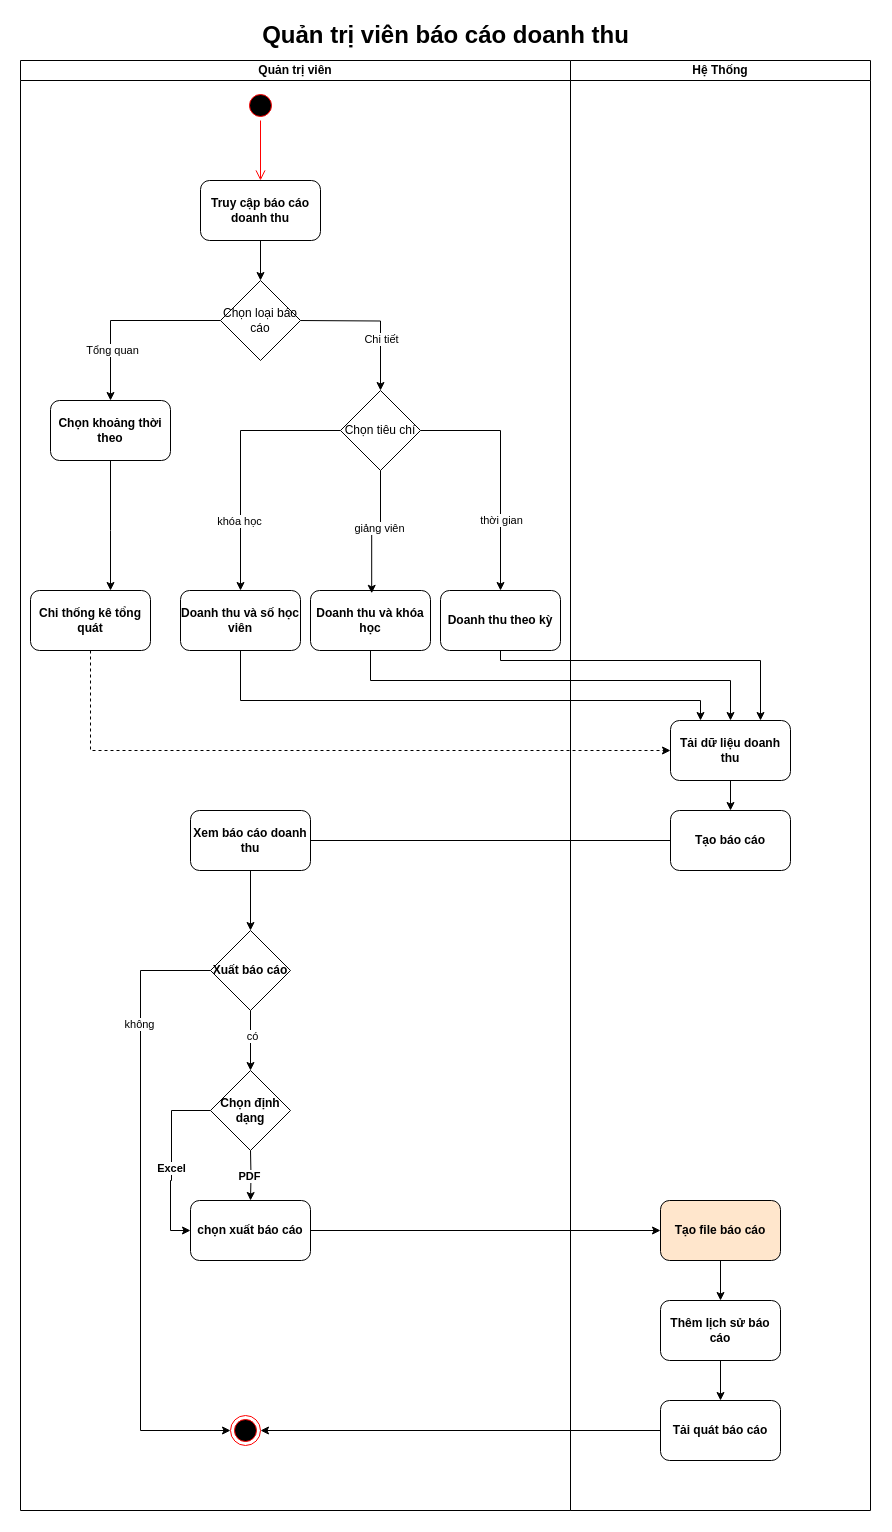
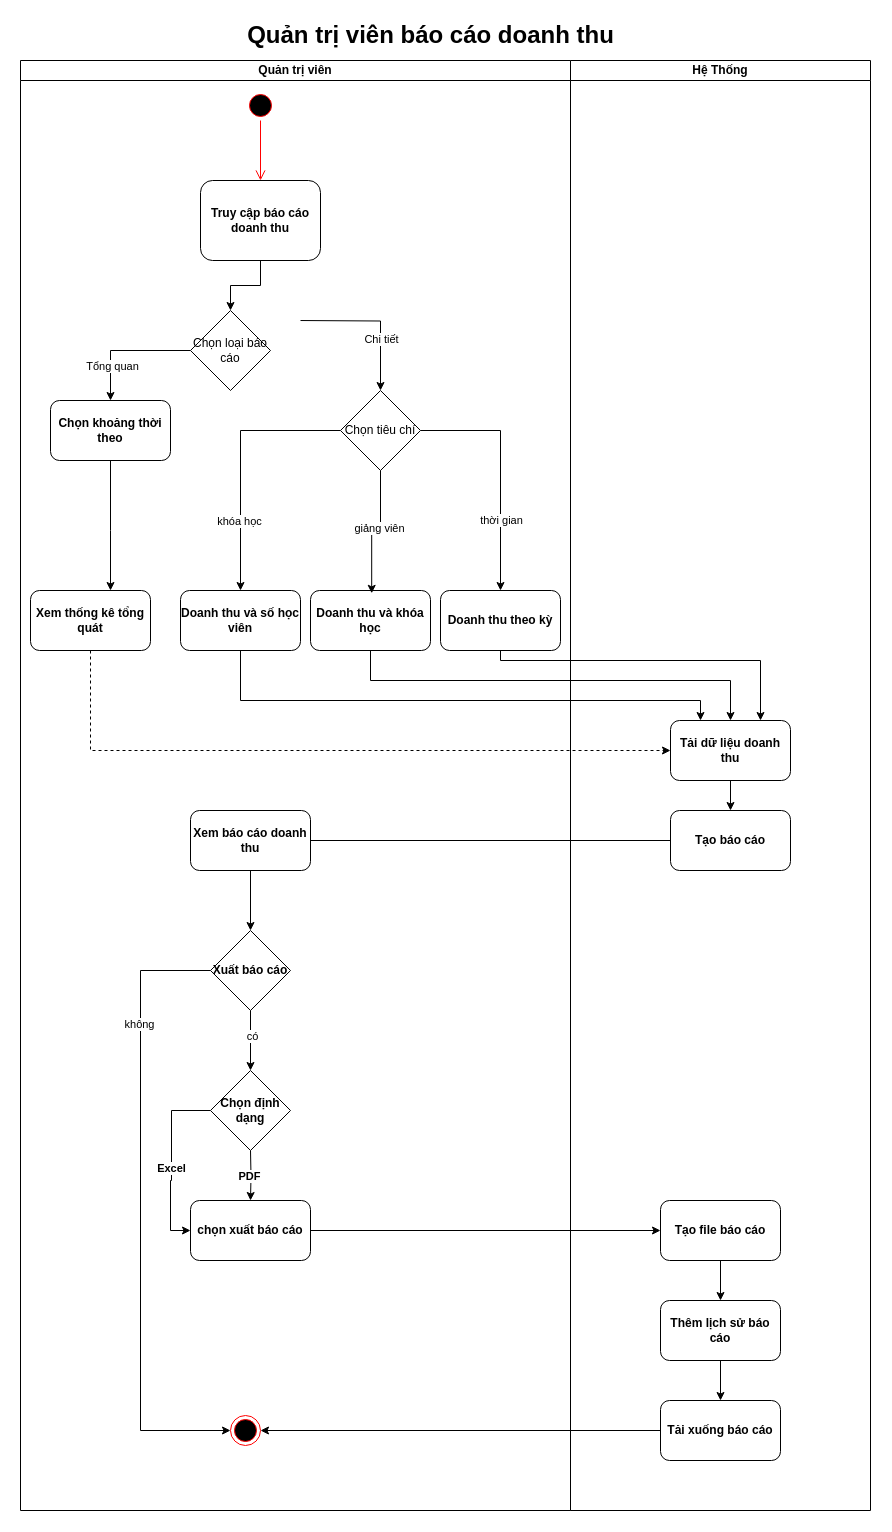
(446, 36) -> (431, 36)
(261, 211) -> (261, 221)
(261, 321) -> (231, 351)
(91, 621) -> (91, 621)
(721, 1231) -> (721, 1231)
(721, 1431) -> (721, 1431)
